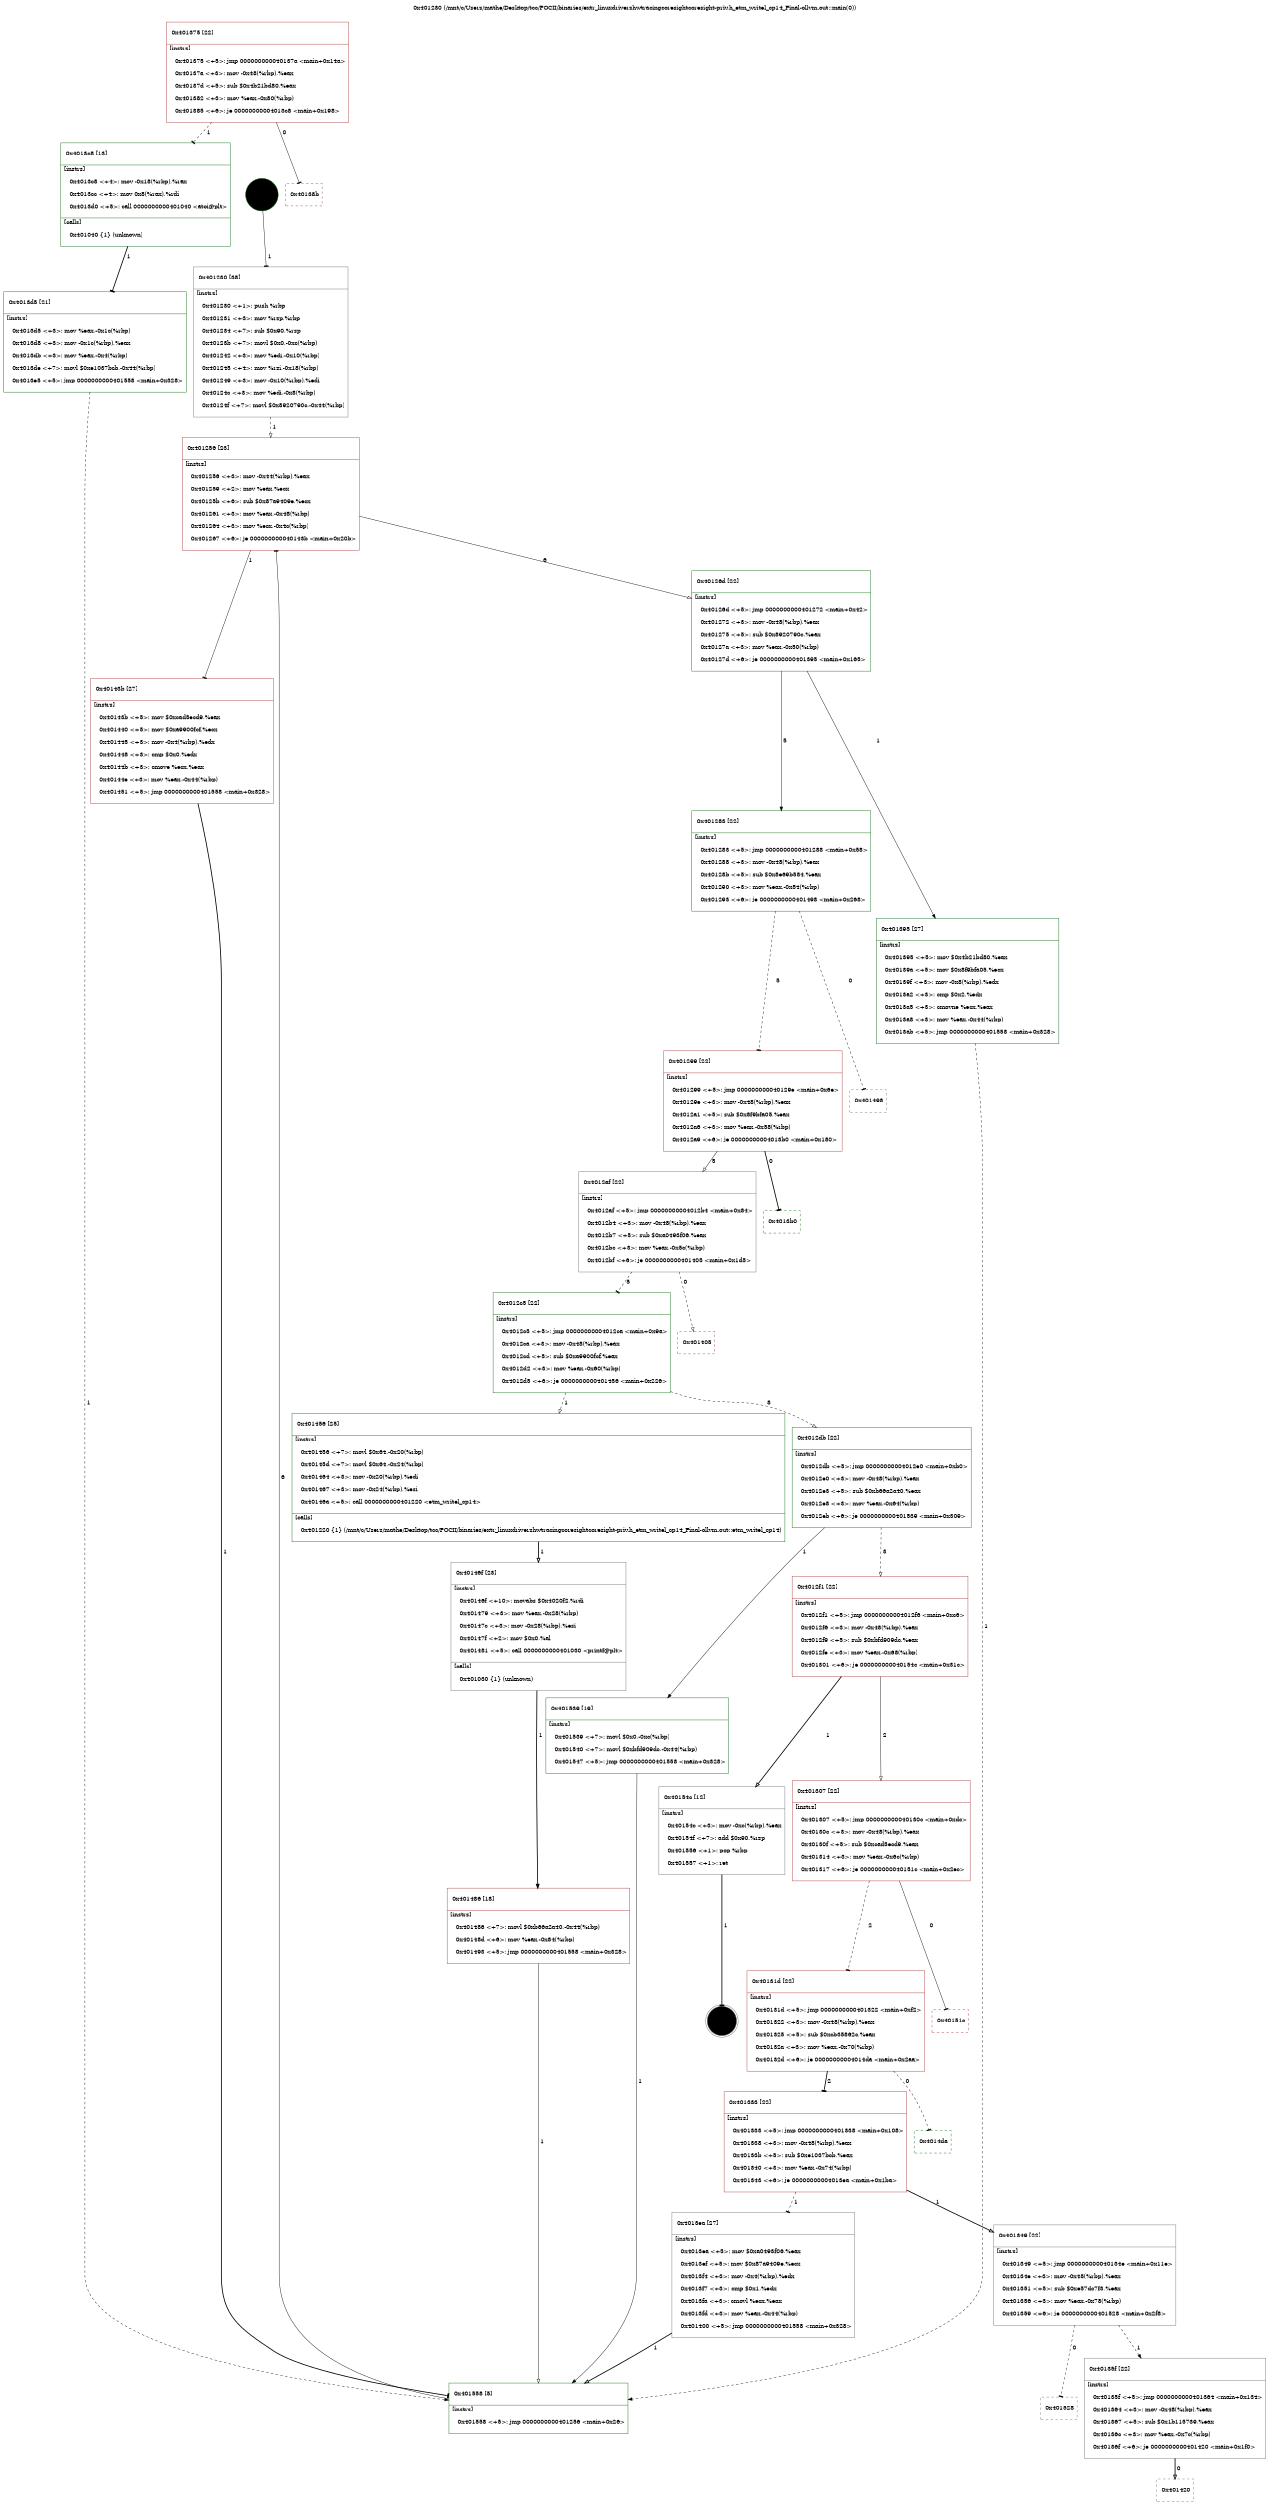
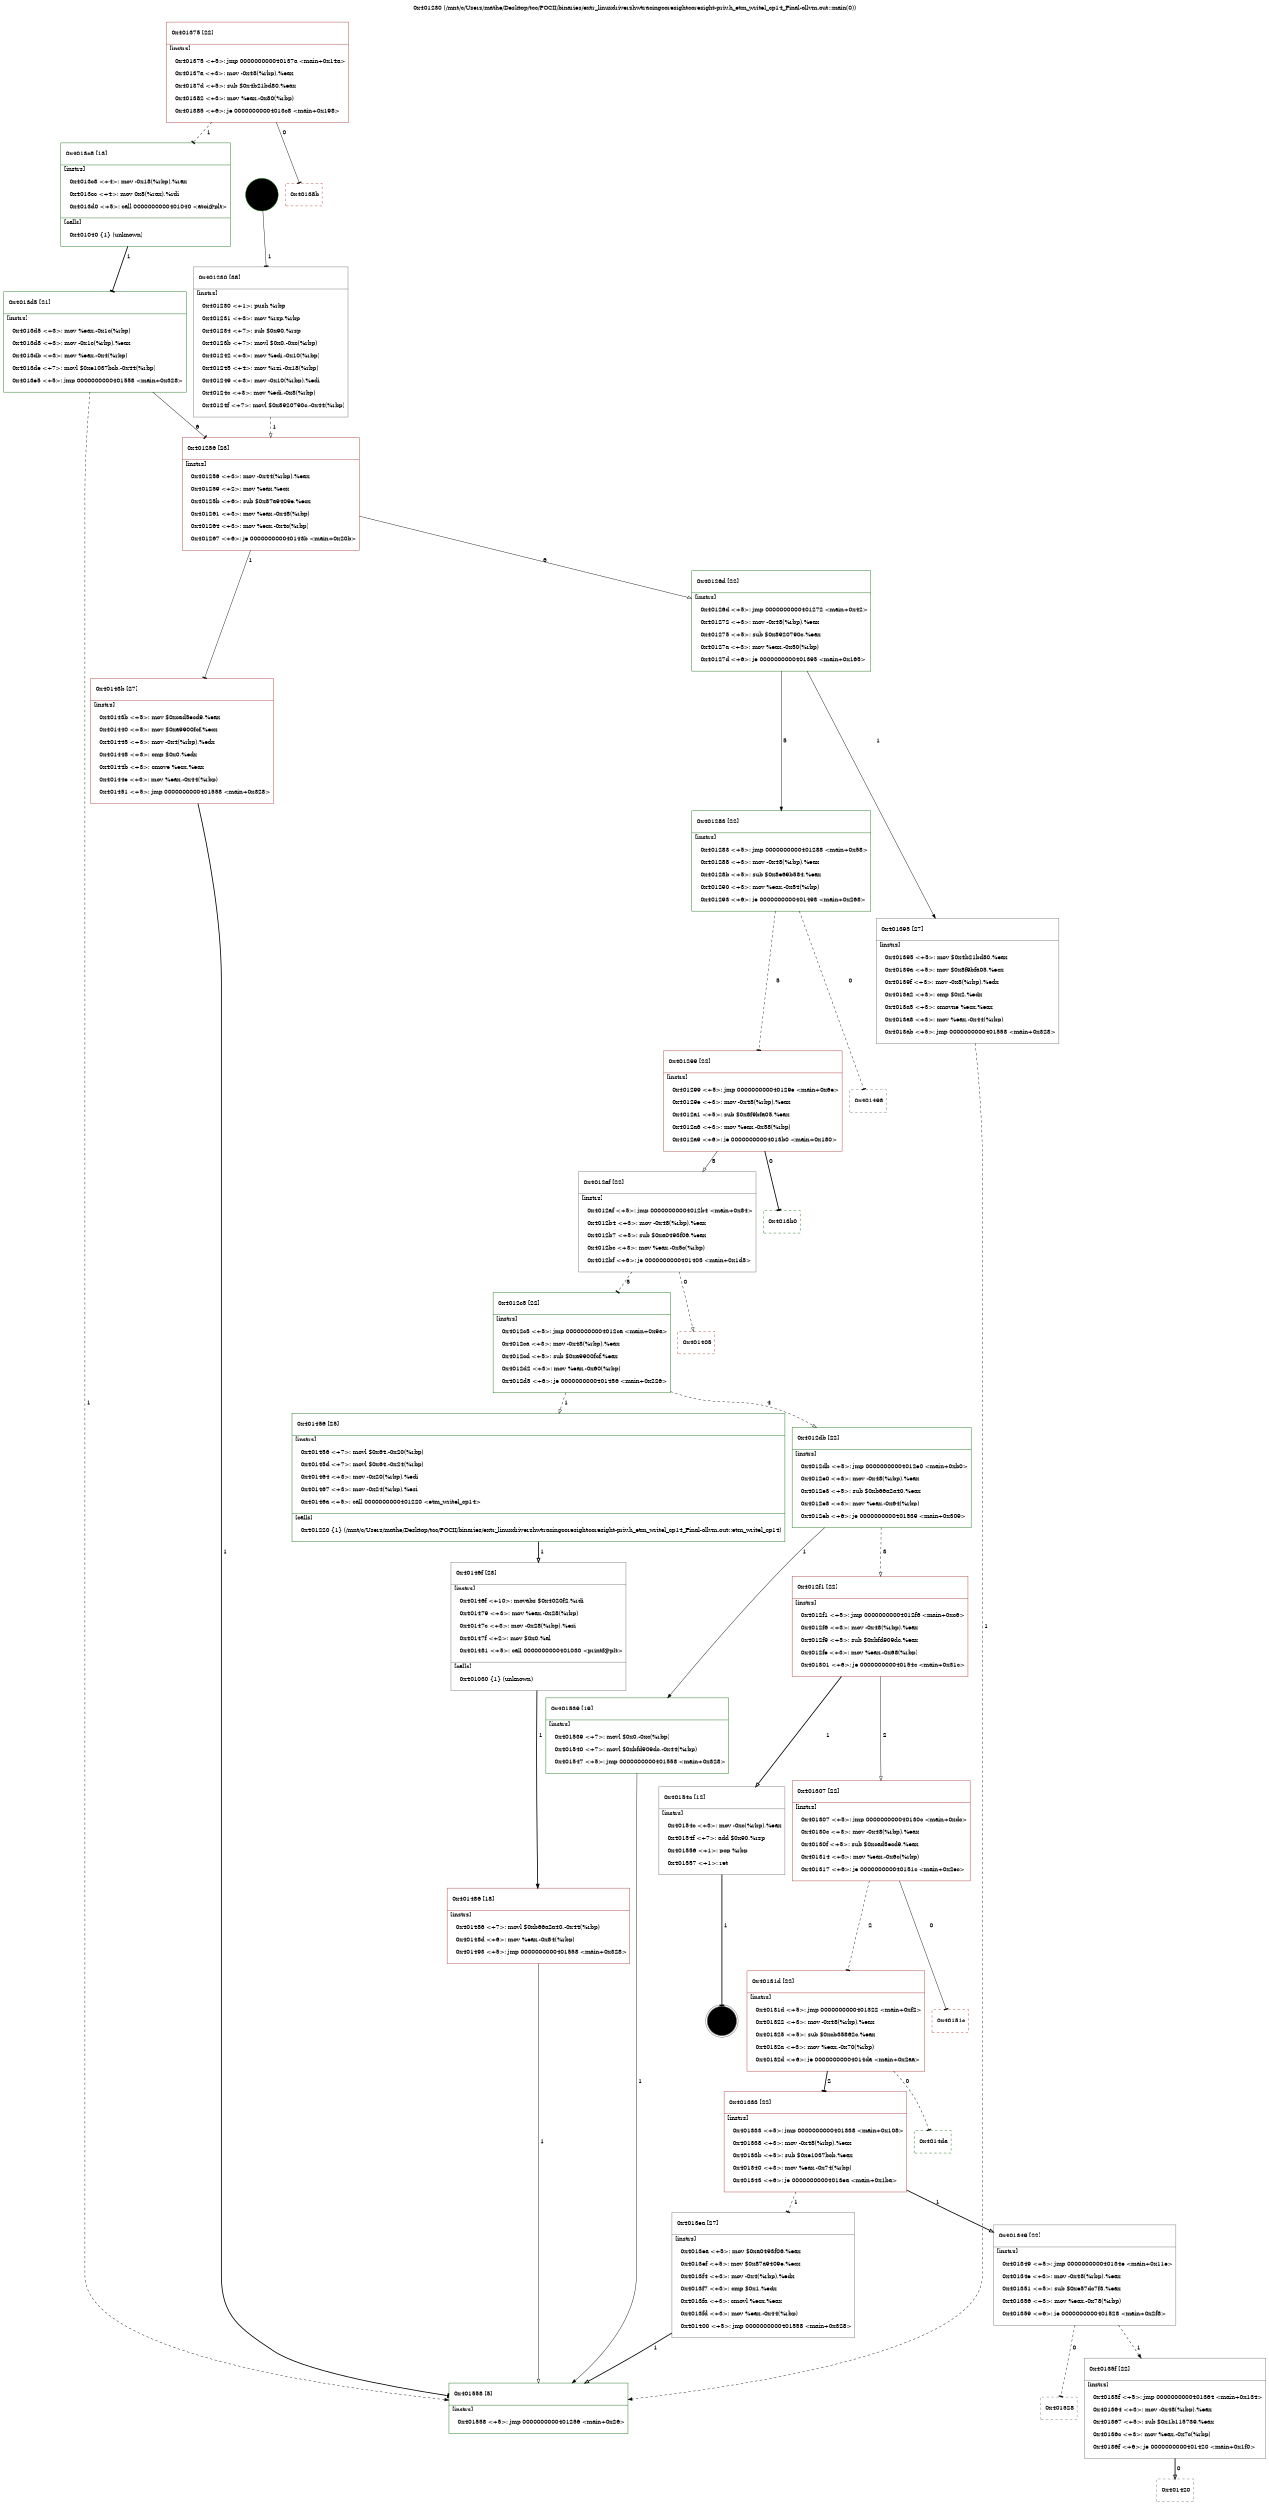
(968, 981) -> (968, 981)
(768, 1403) -> (768, 1403)
(279, 1528) -> (178, 414)
